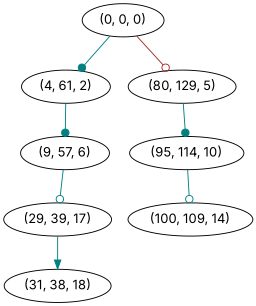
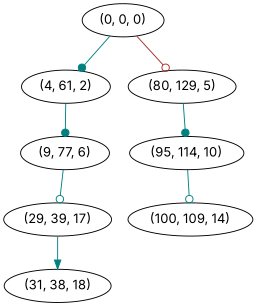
(65, 153) -> (65, 153)
